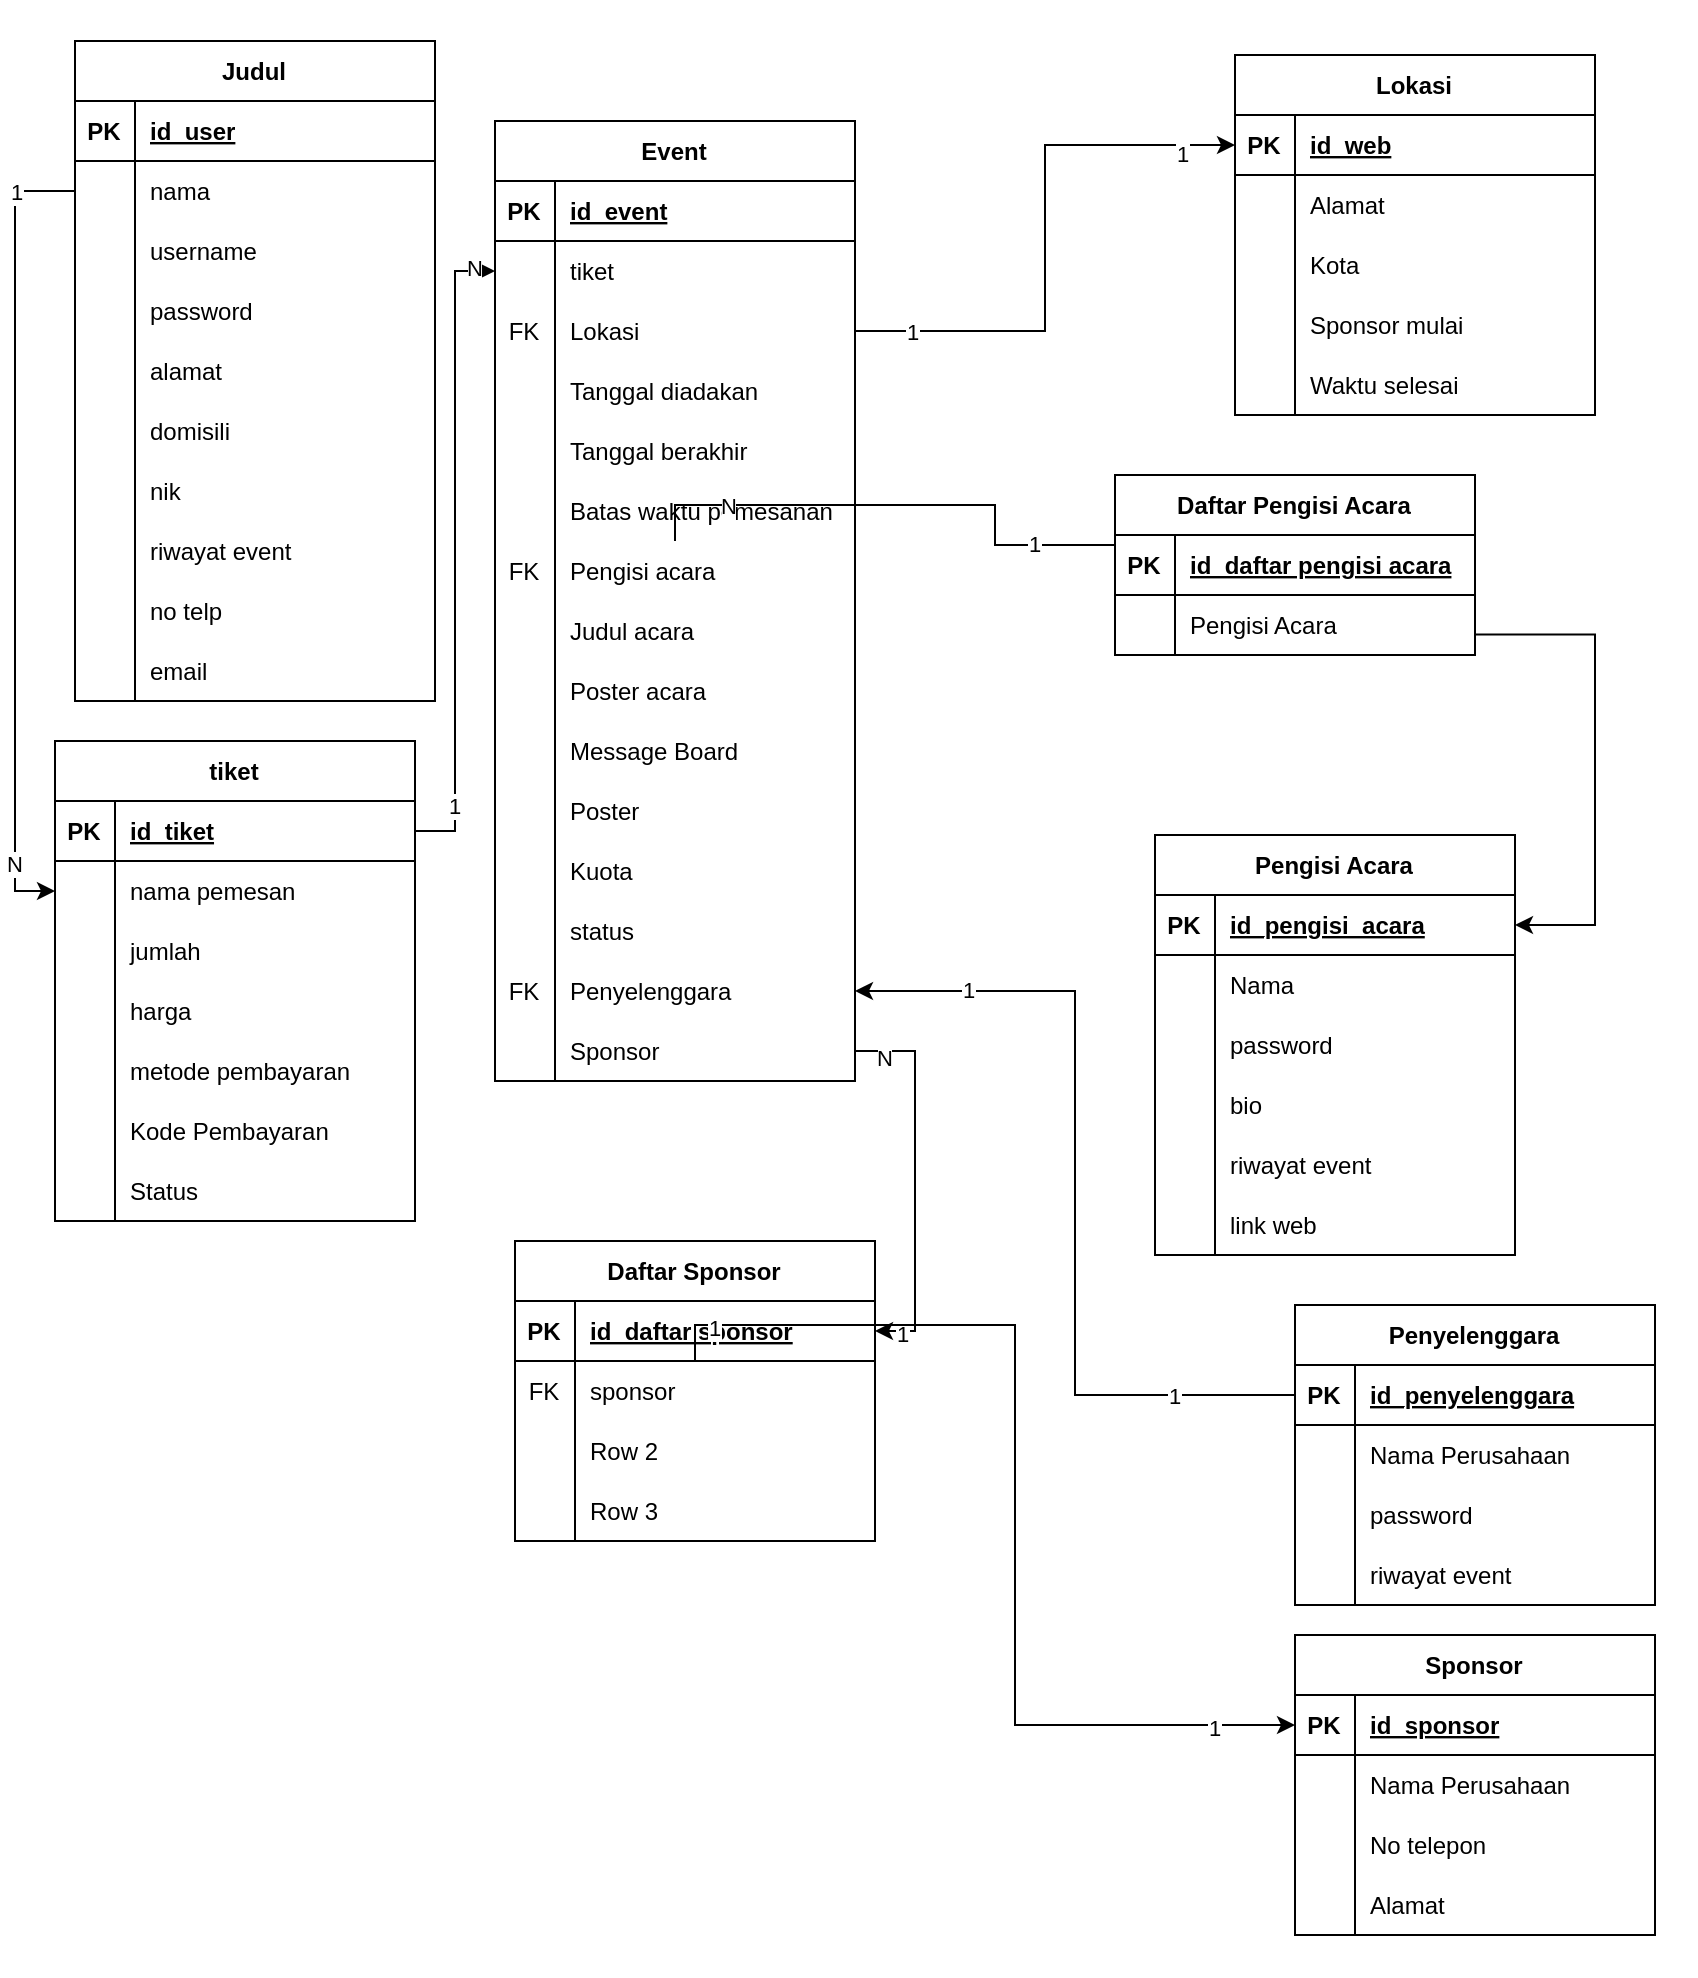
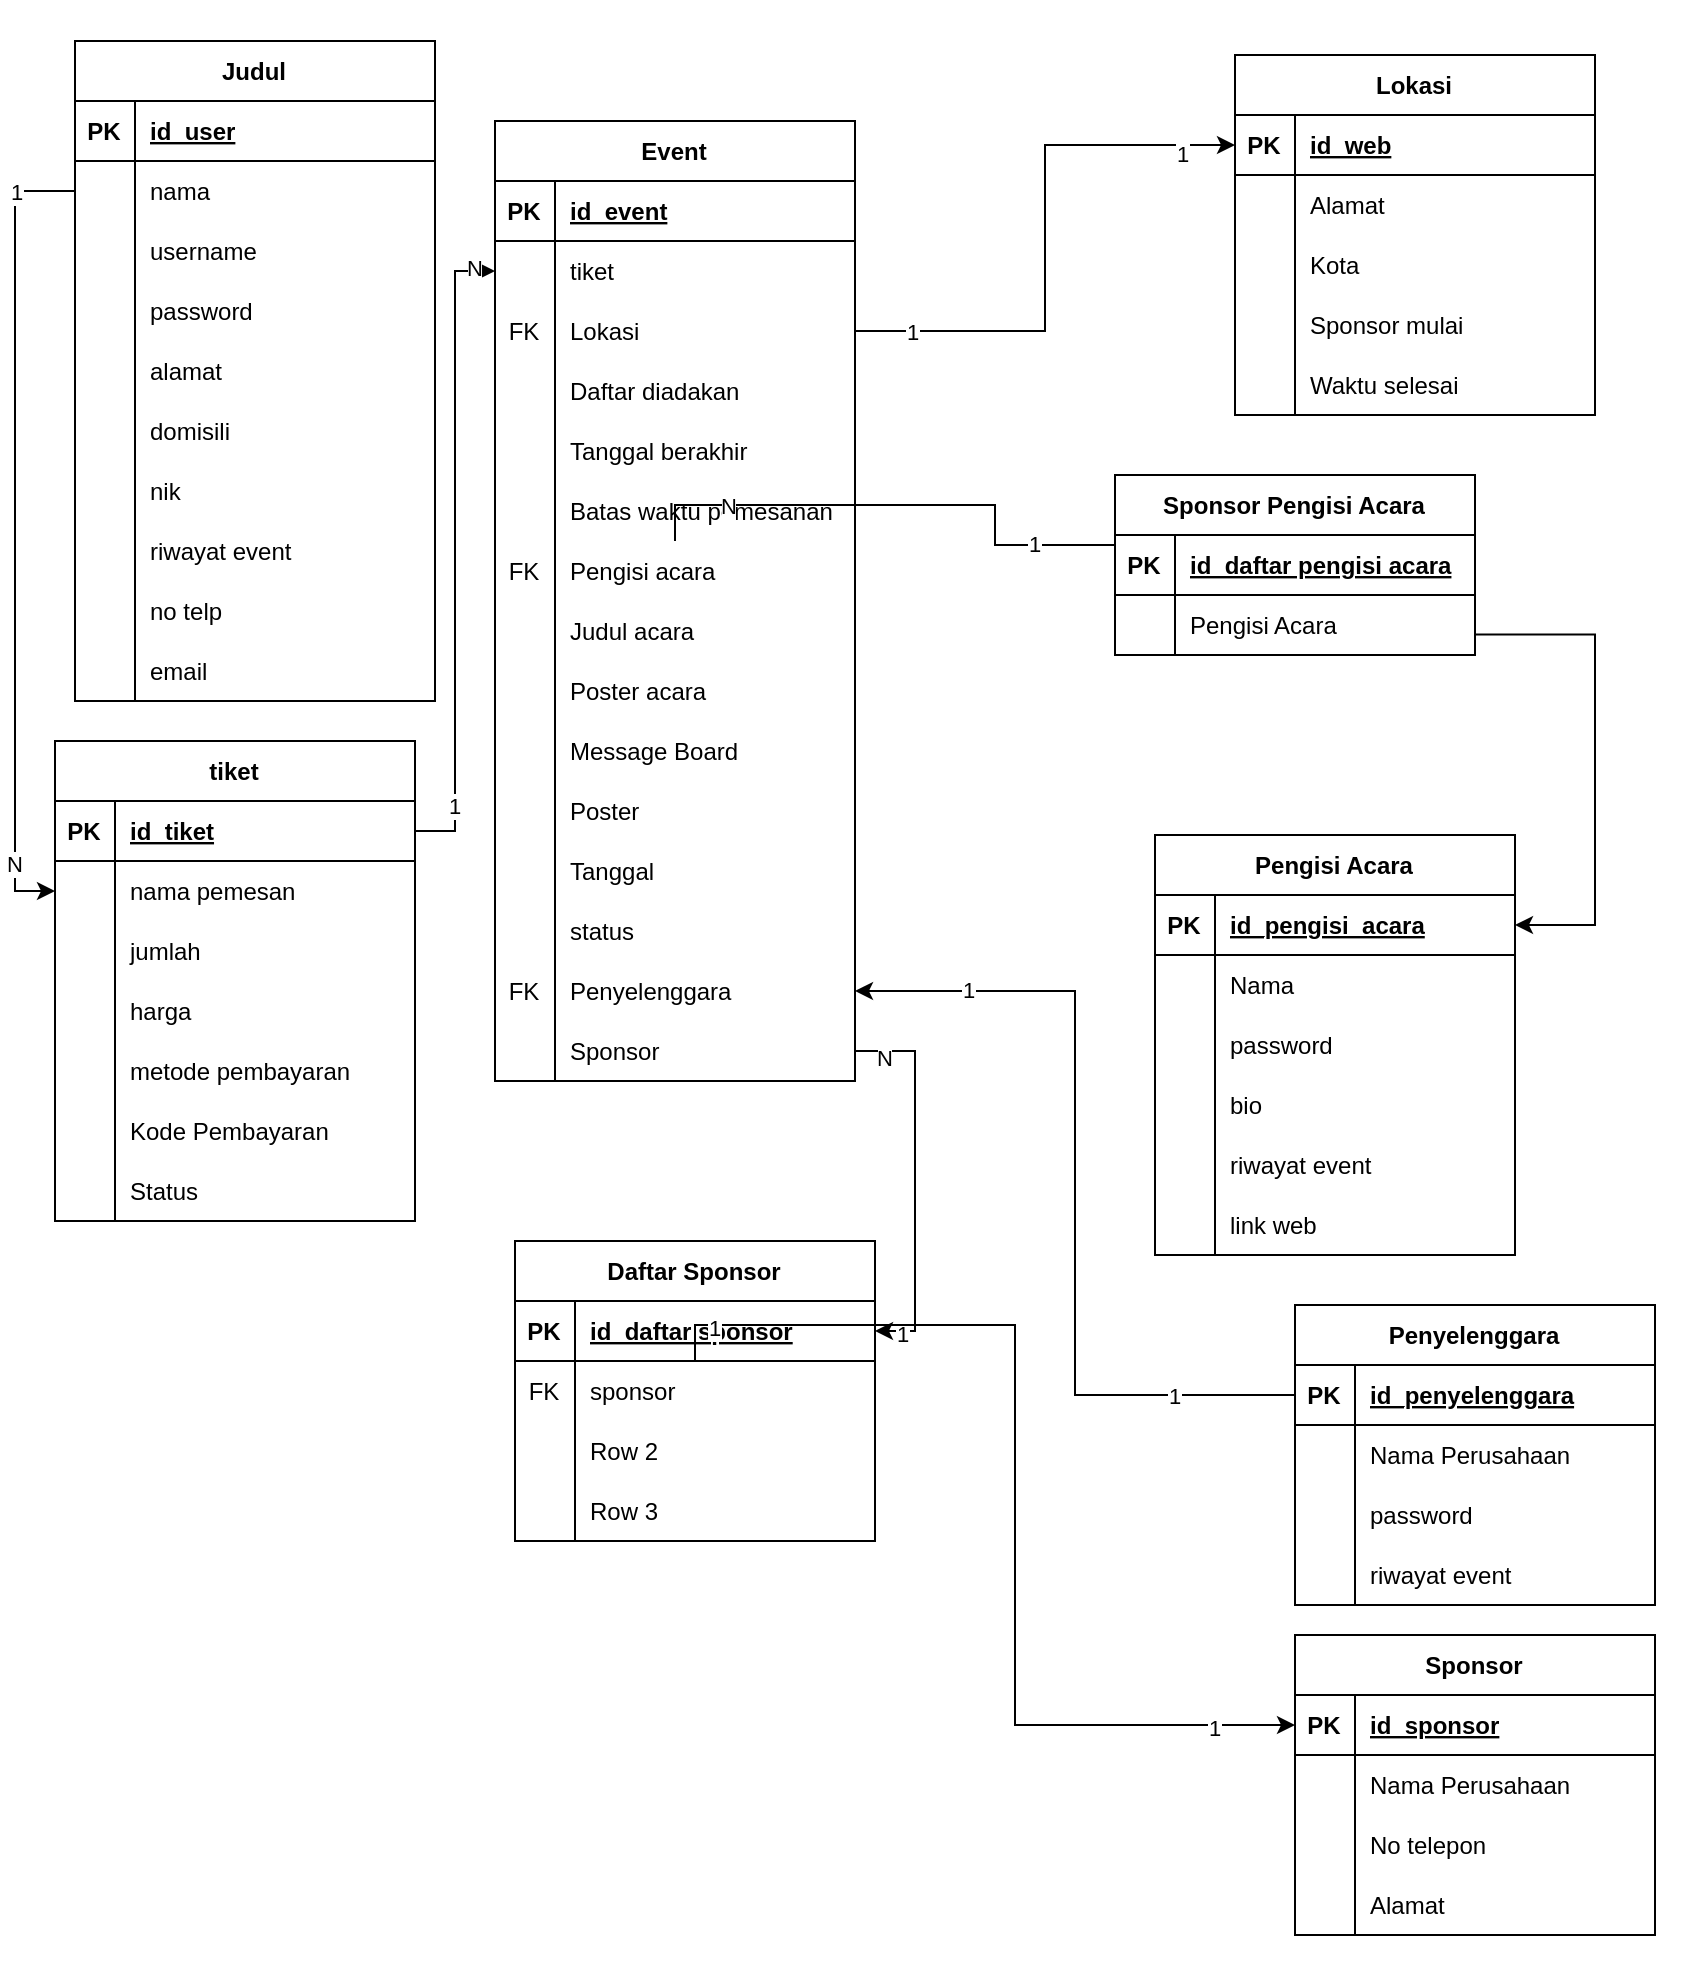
(668, 392) -> (665, 392)
(1294, 506) -> (1294, 506)
(604, 872) -> (614, 872)
